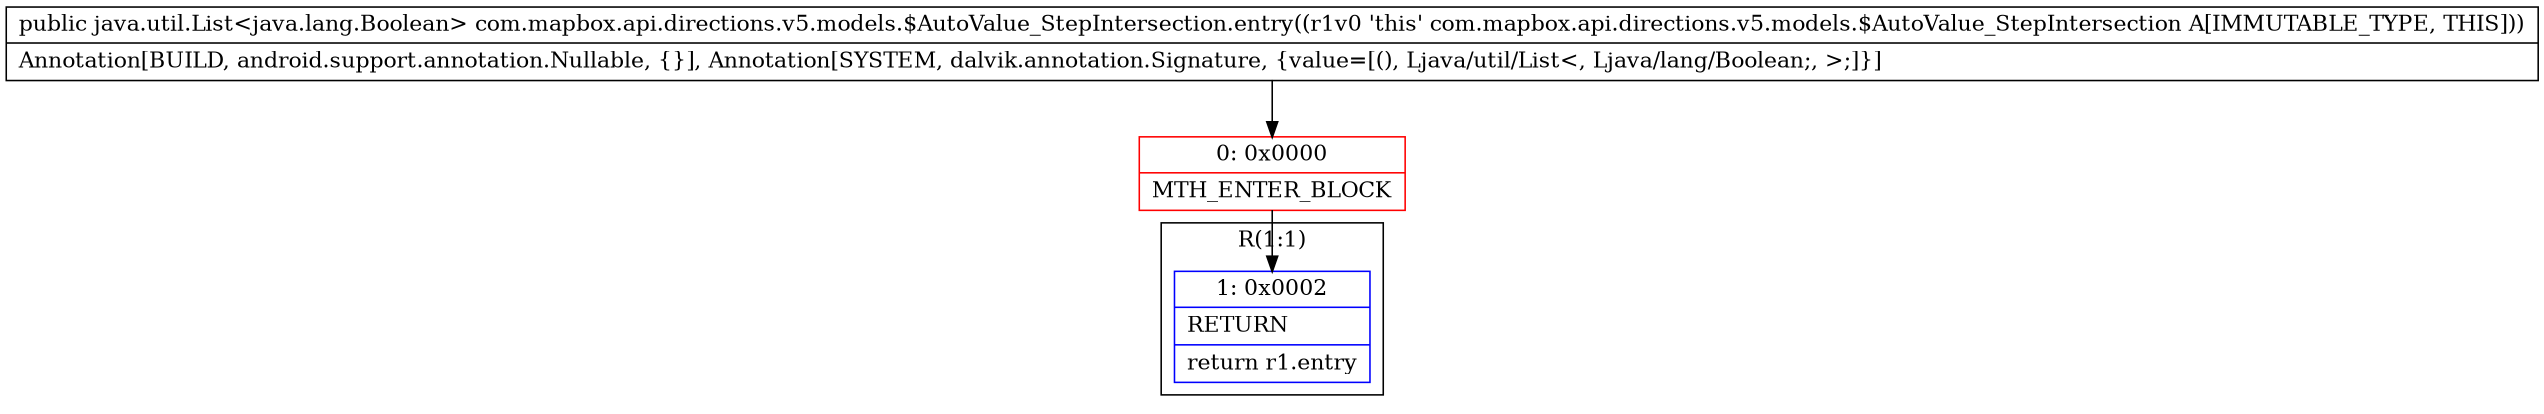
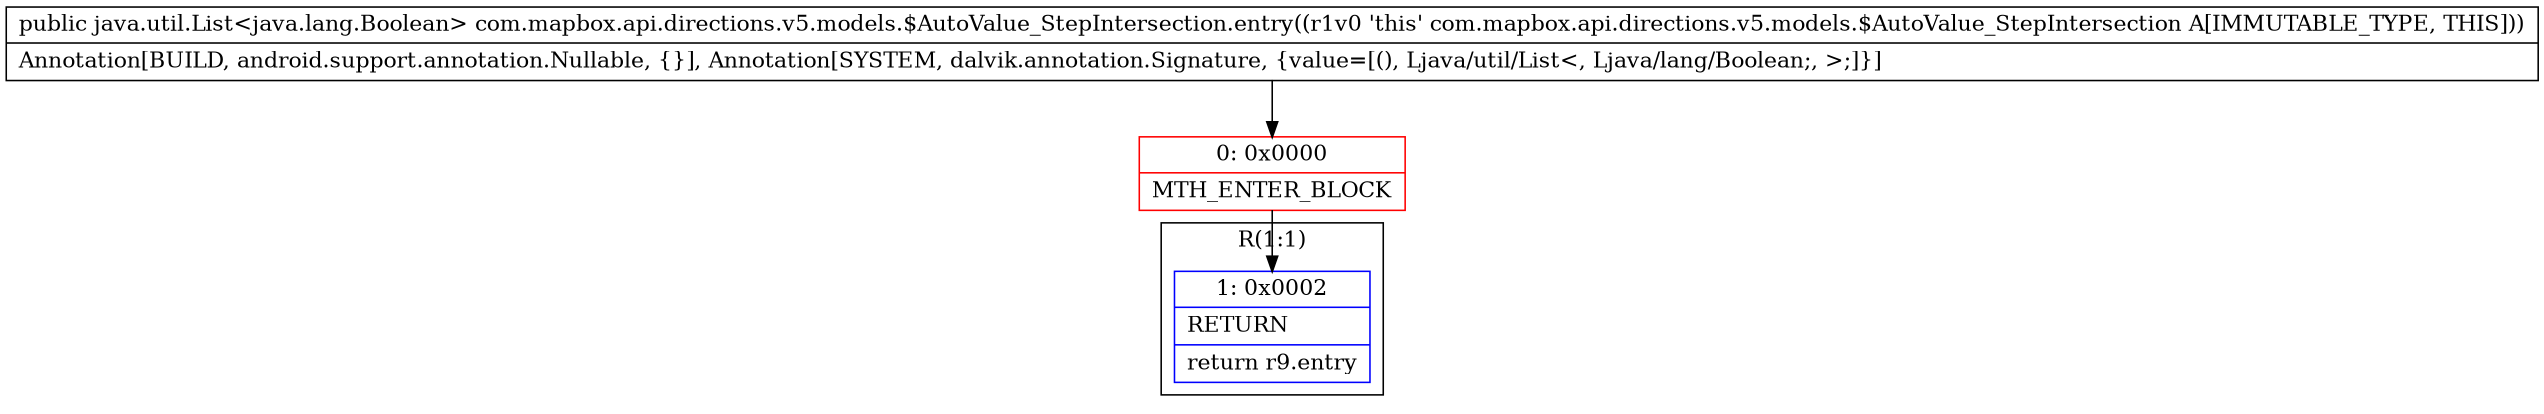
(1272, 363) -> (1272, 363)
